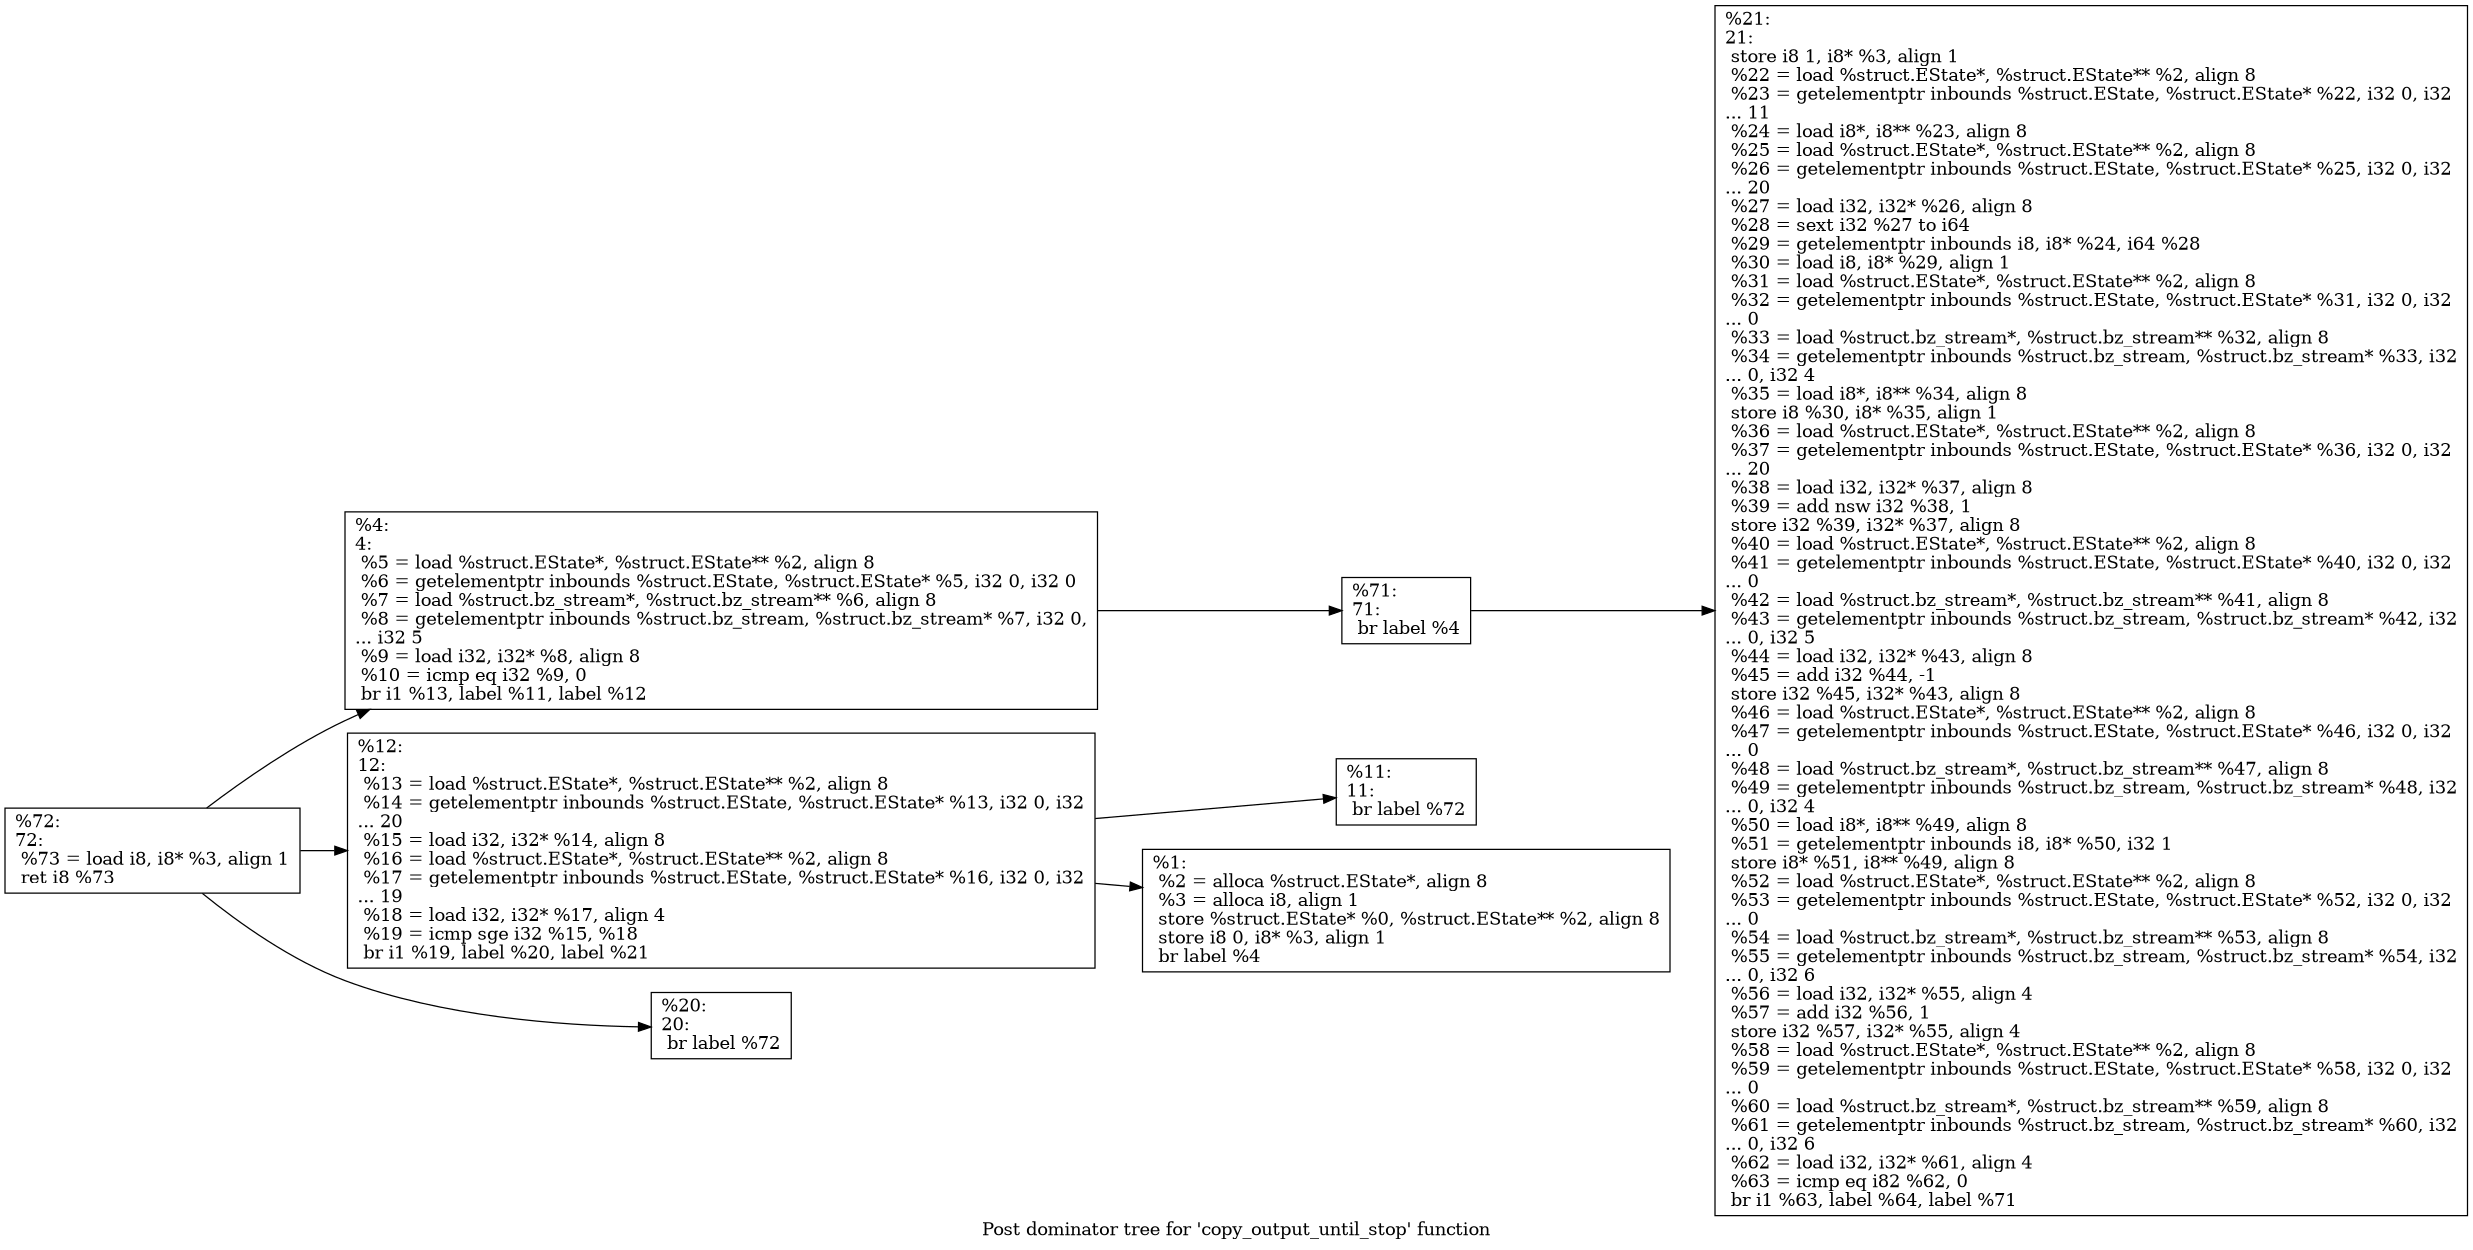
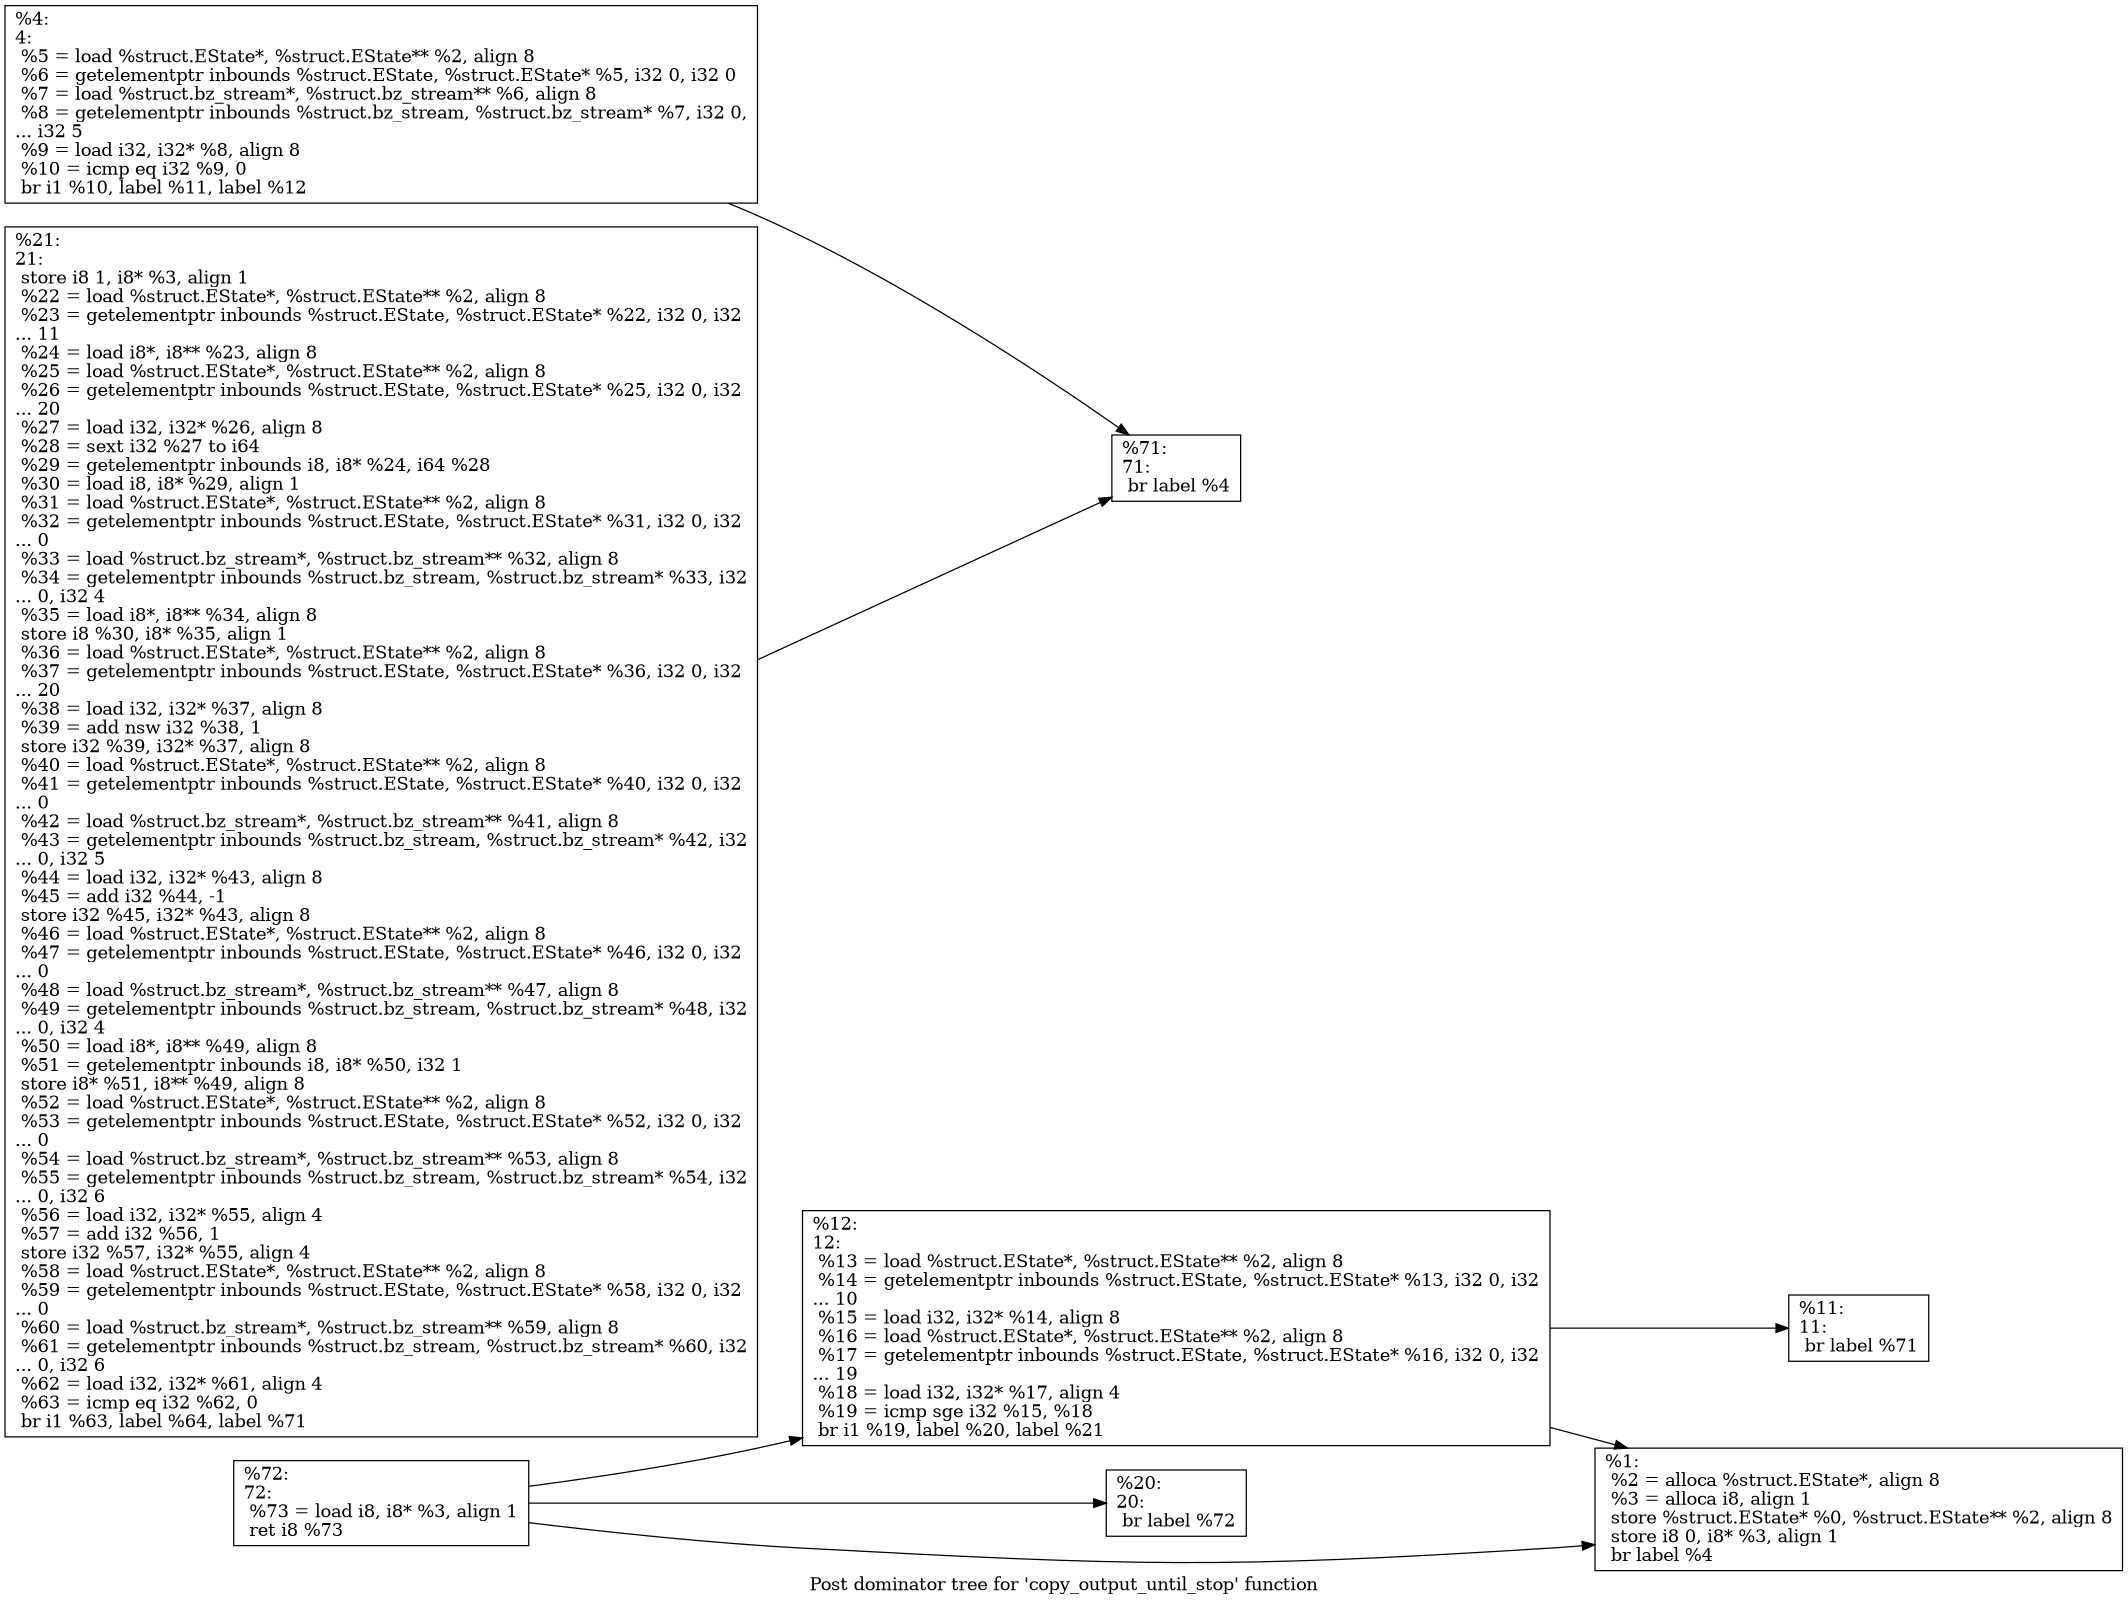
(1587, 611) -> (929, 581)
(501, 694) -> (161, 188)
(280, 757) -> (1055, 1560)
(1406, 810) -> (1859, 1346)
(381, 822) -> (836, 1299)
(1847, 1182) -> (137, 1403)
